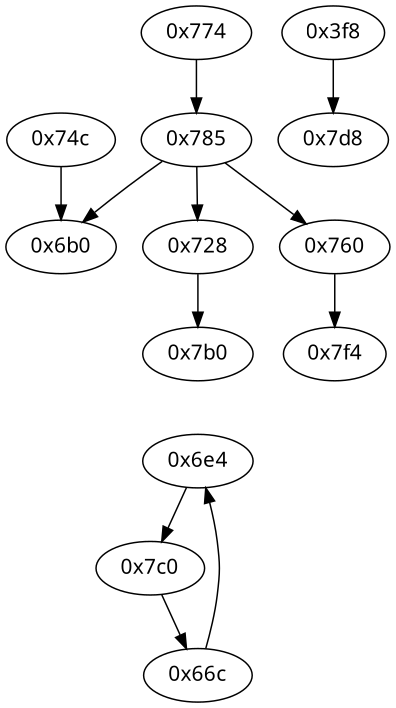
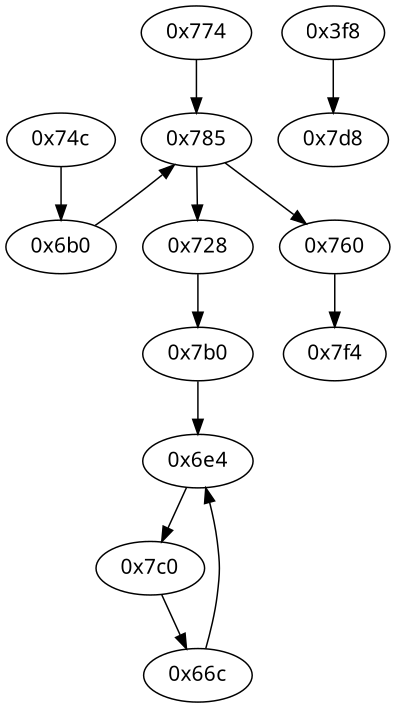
(128, 186) -> (129, 201)
none -> (198, 400)
